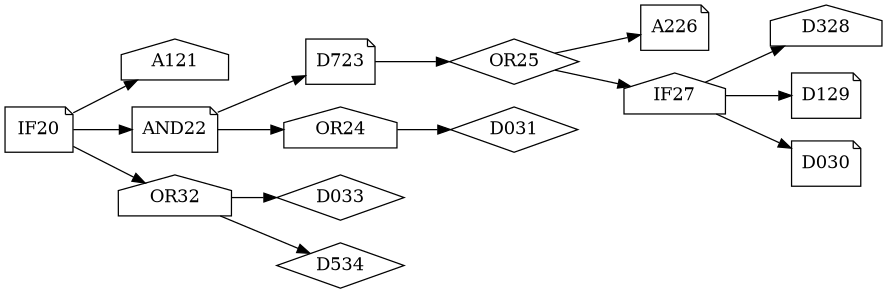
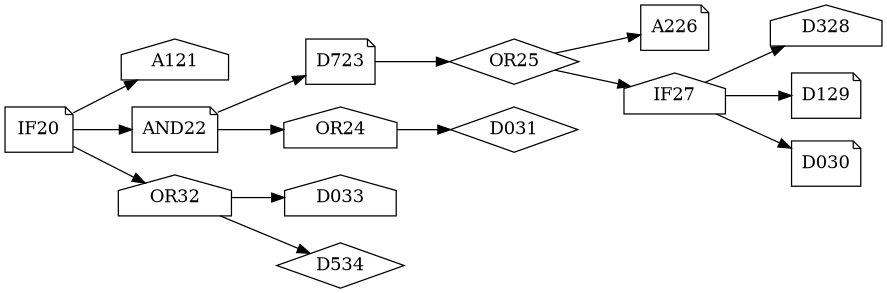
(340, 198) -> (340, 198)
